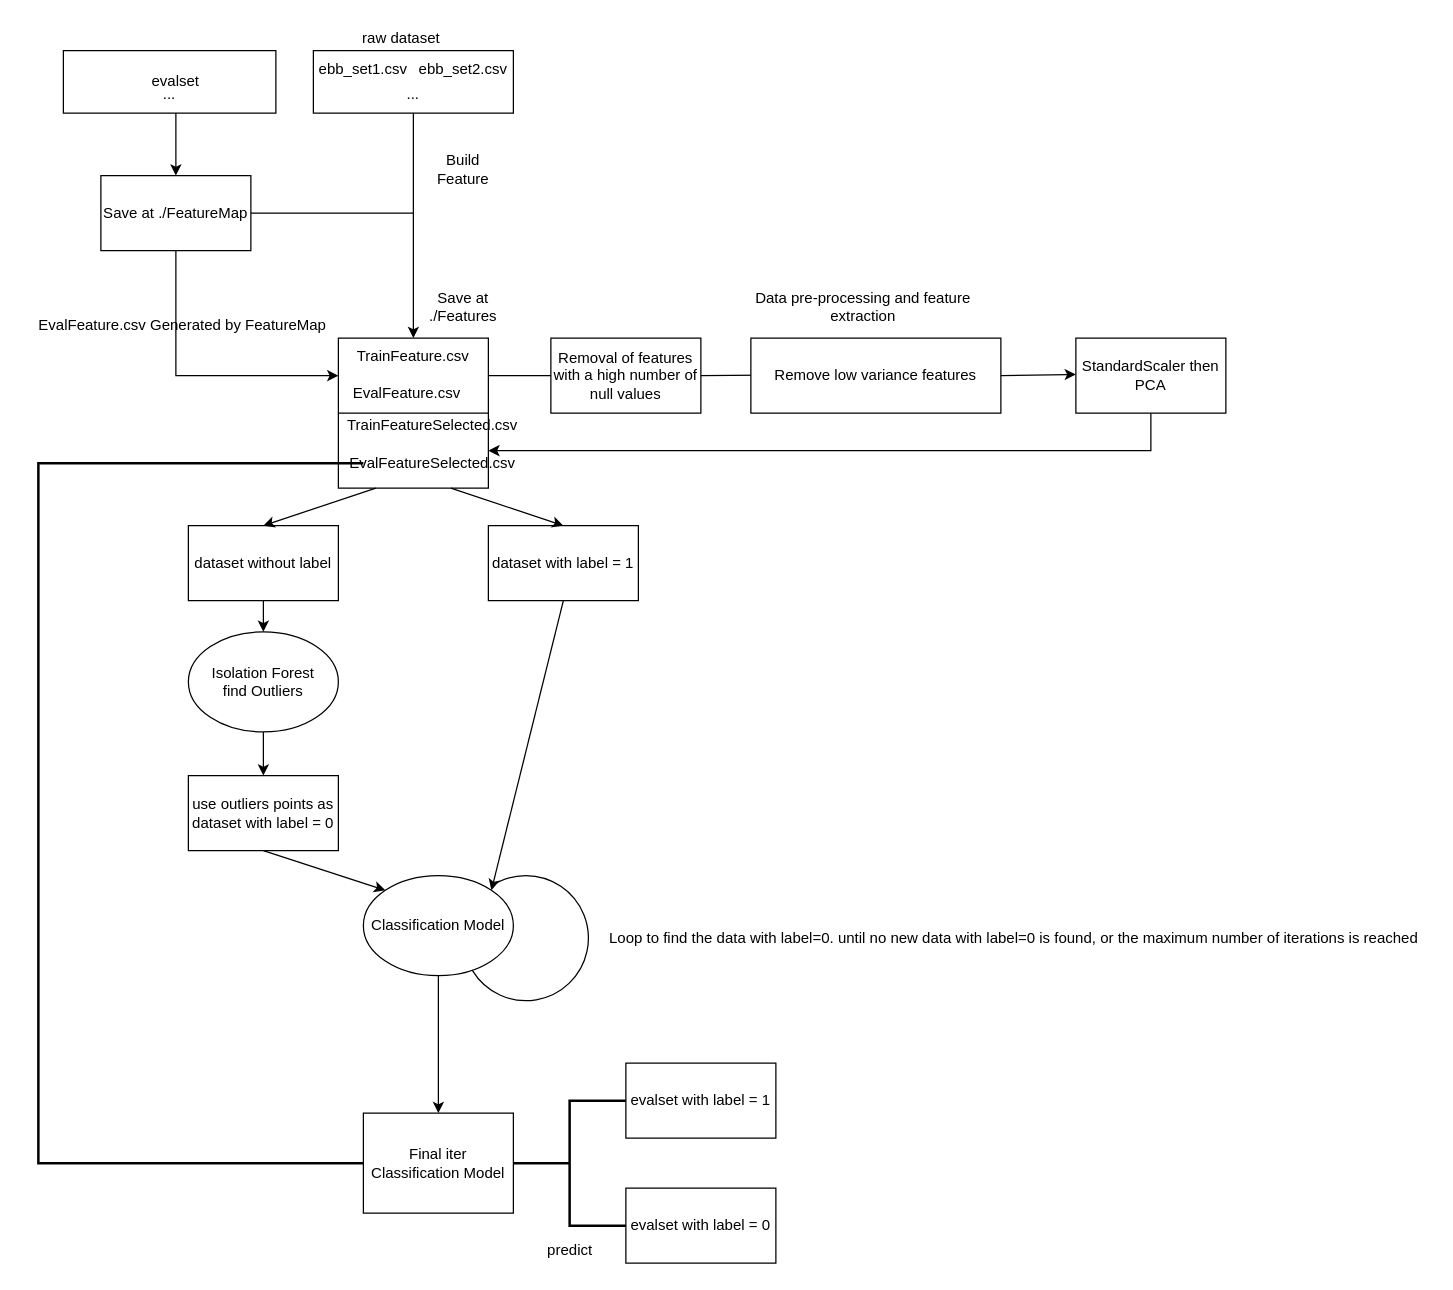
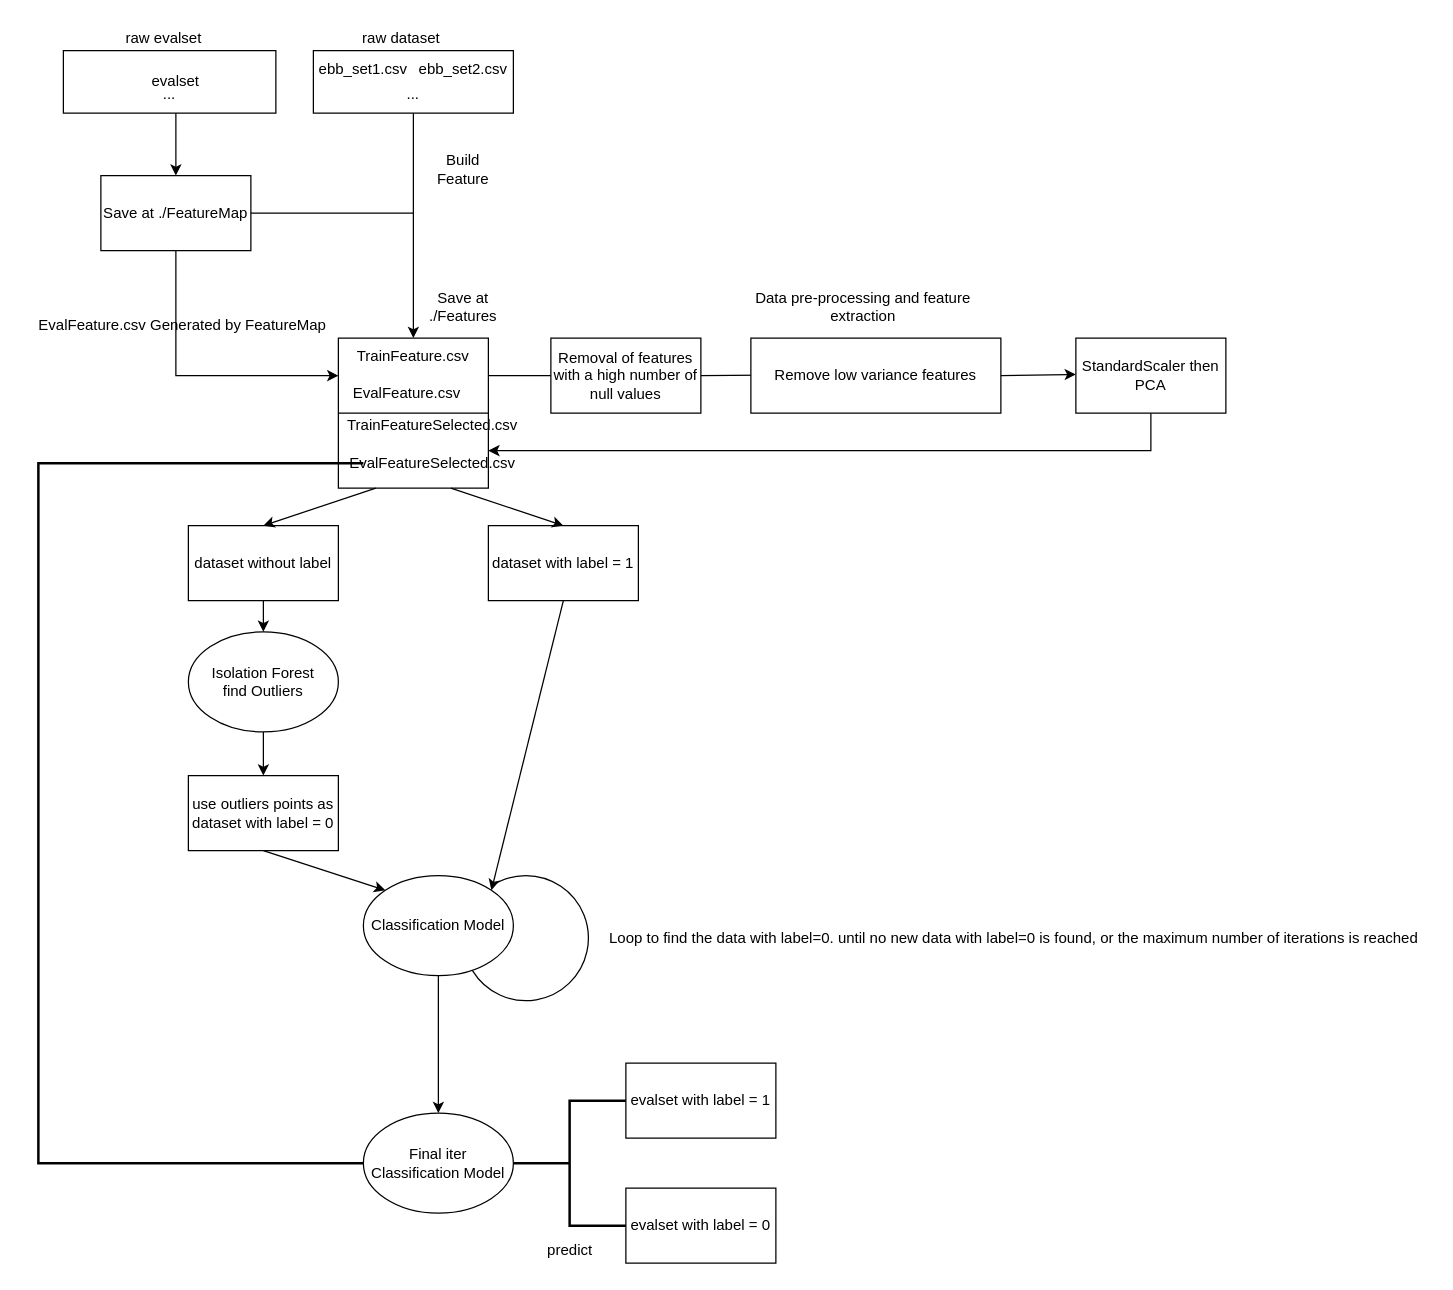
none -> (163, 38)
(438, 1163) -> (438, 1163)
